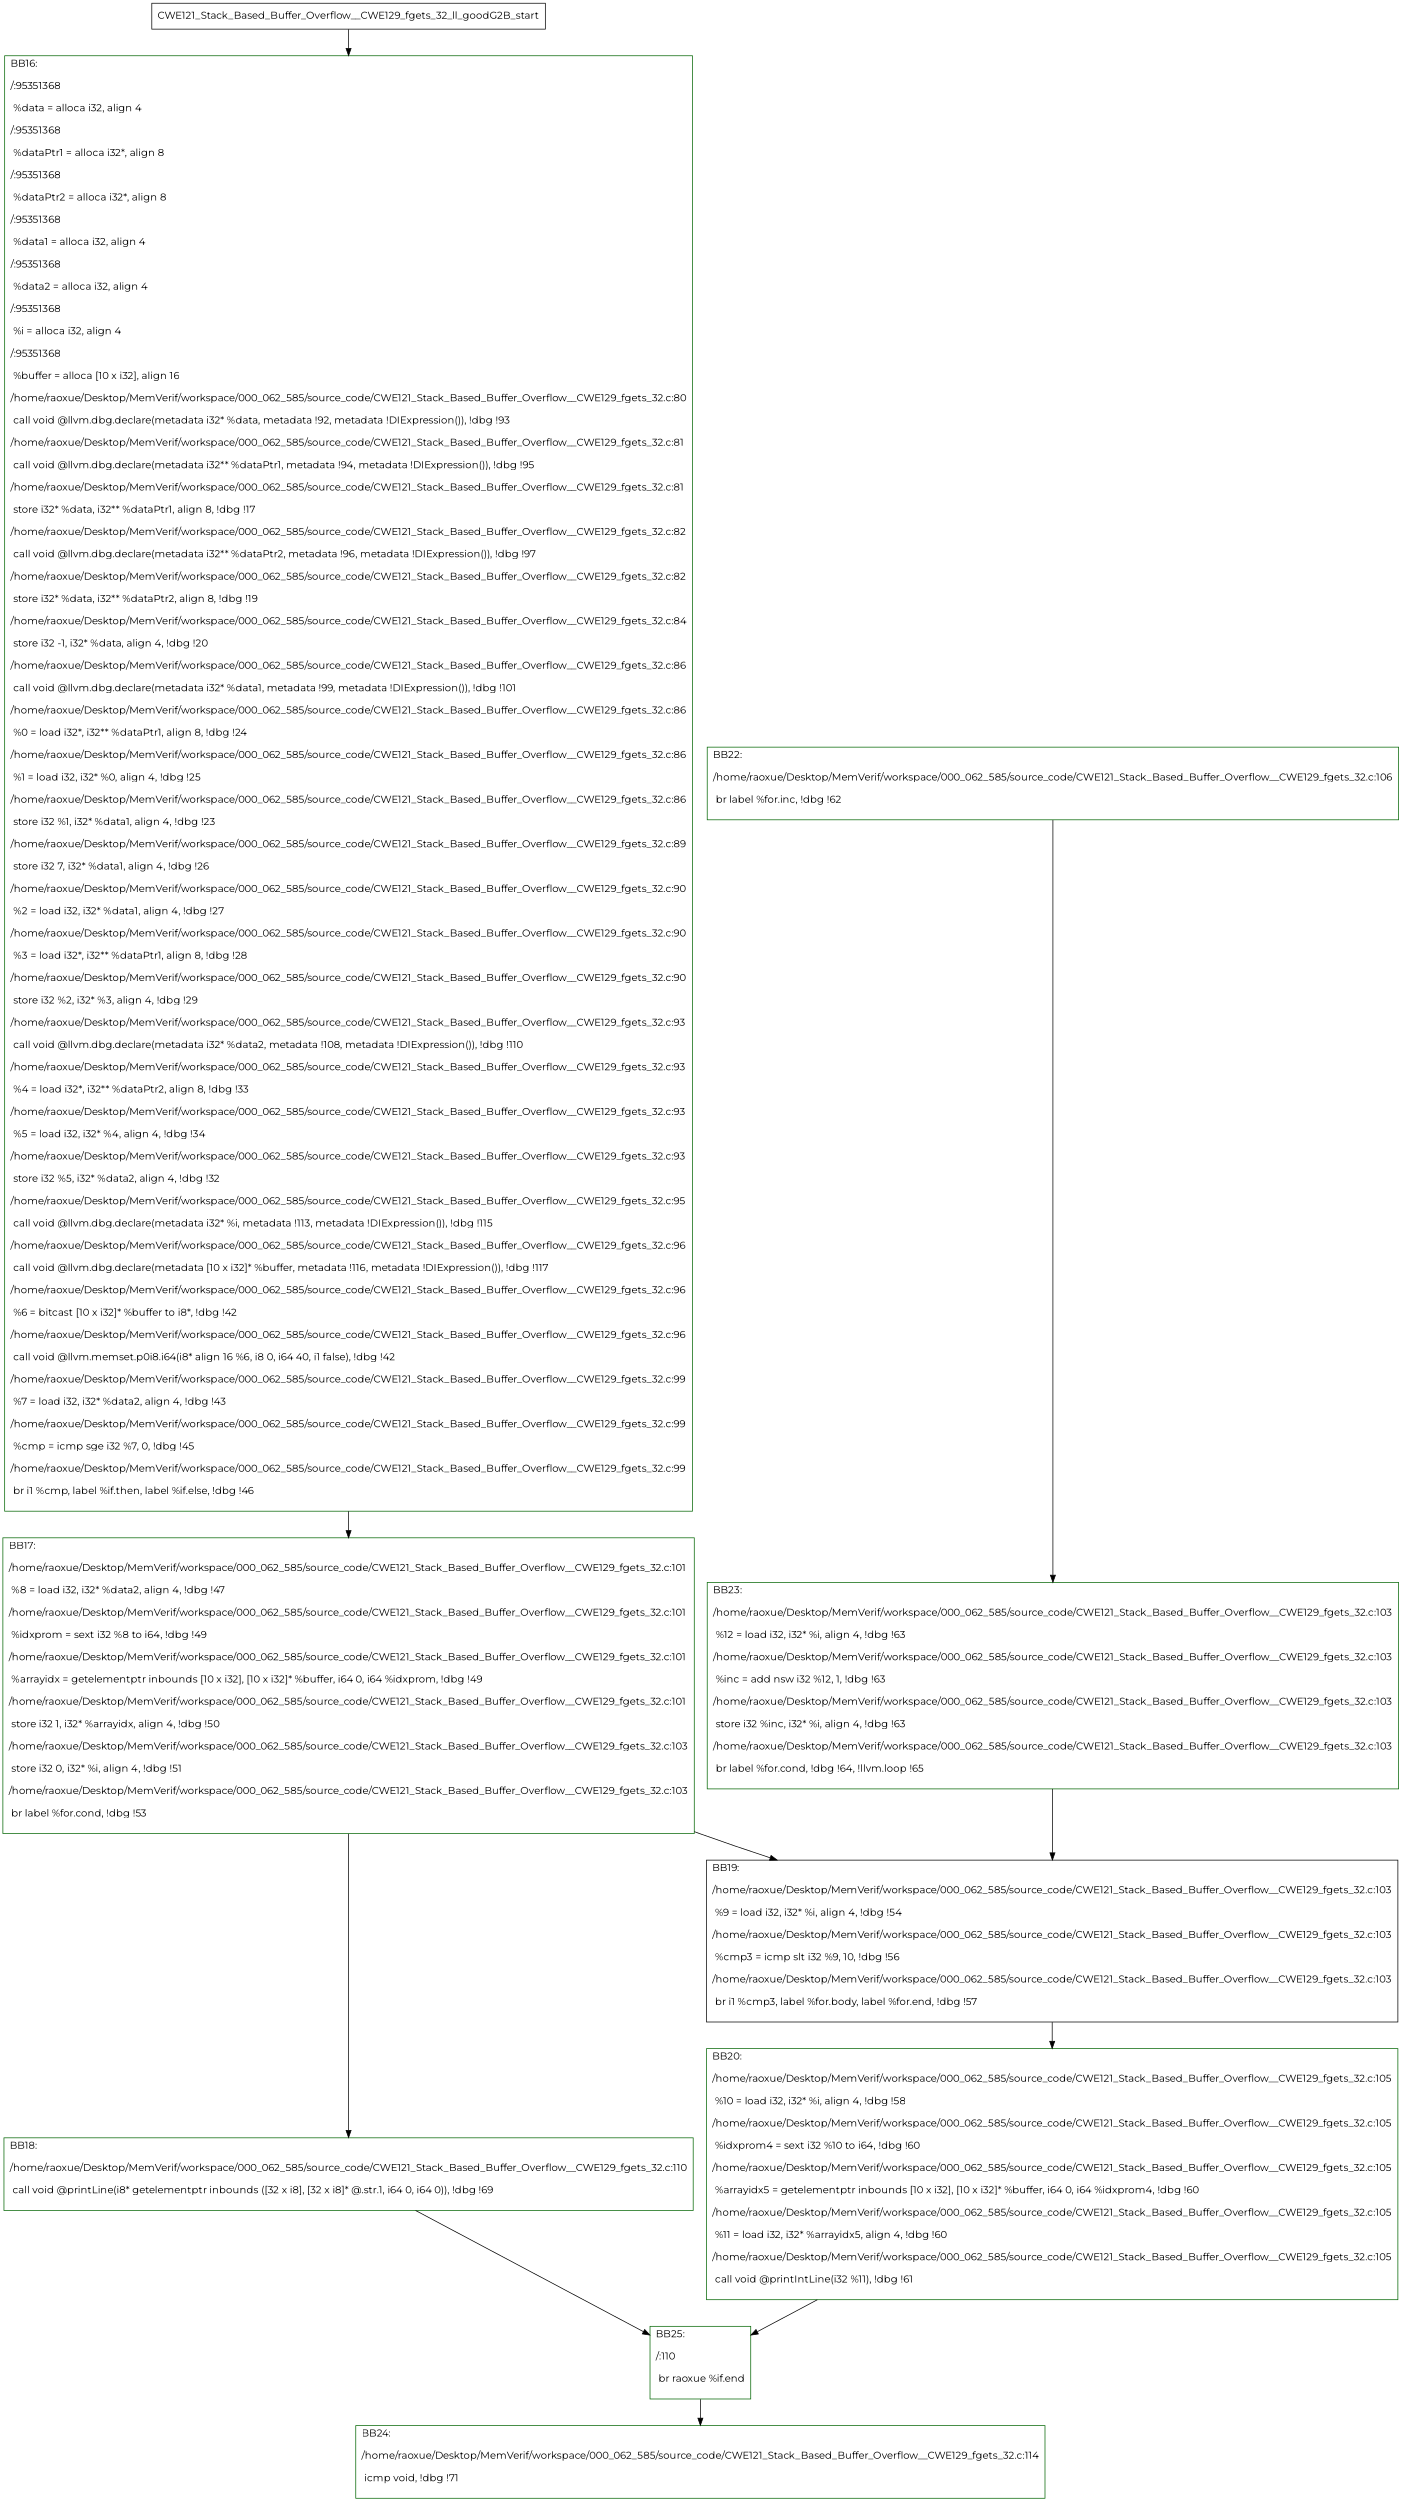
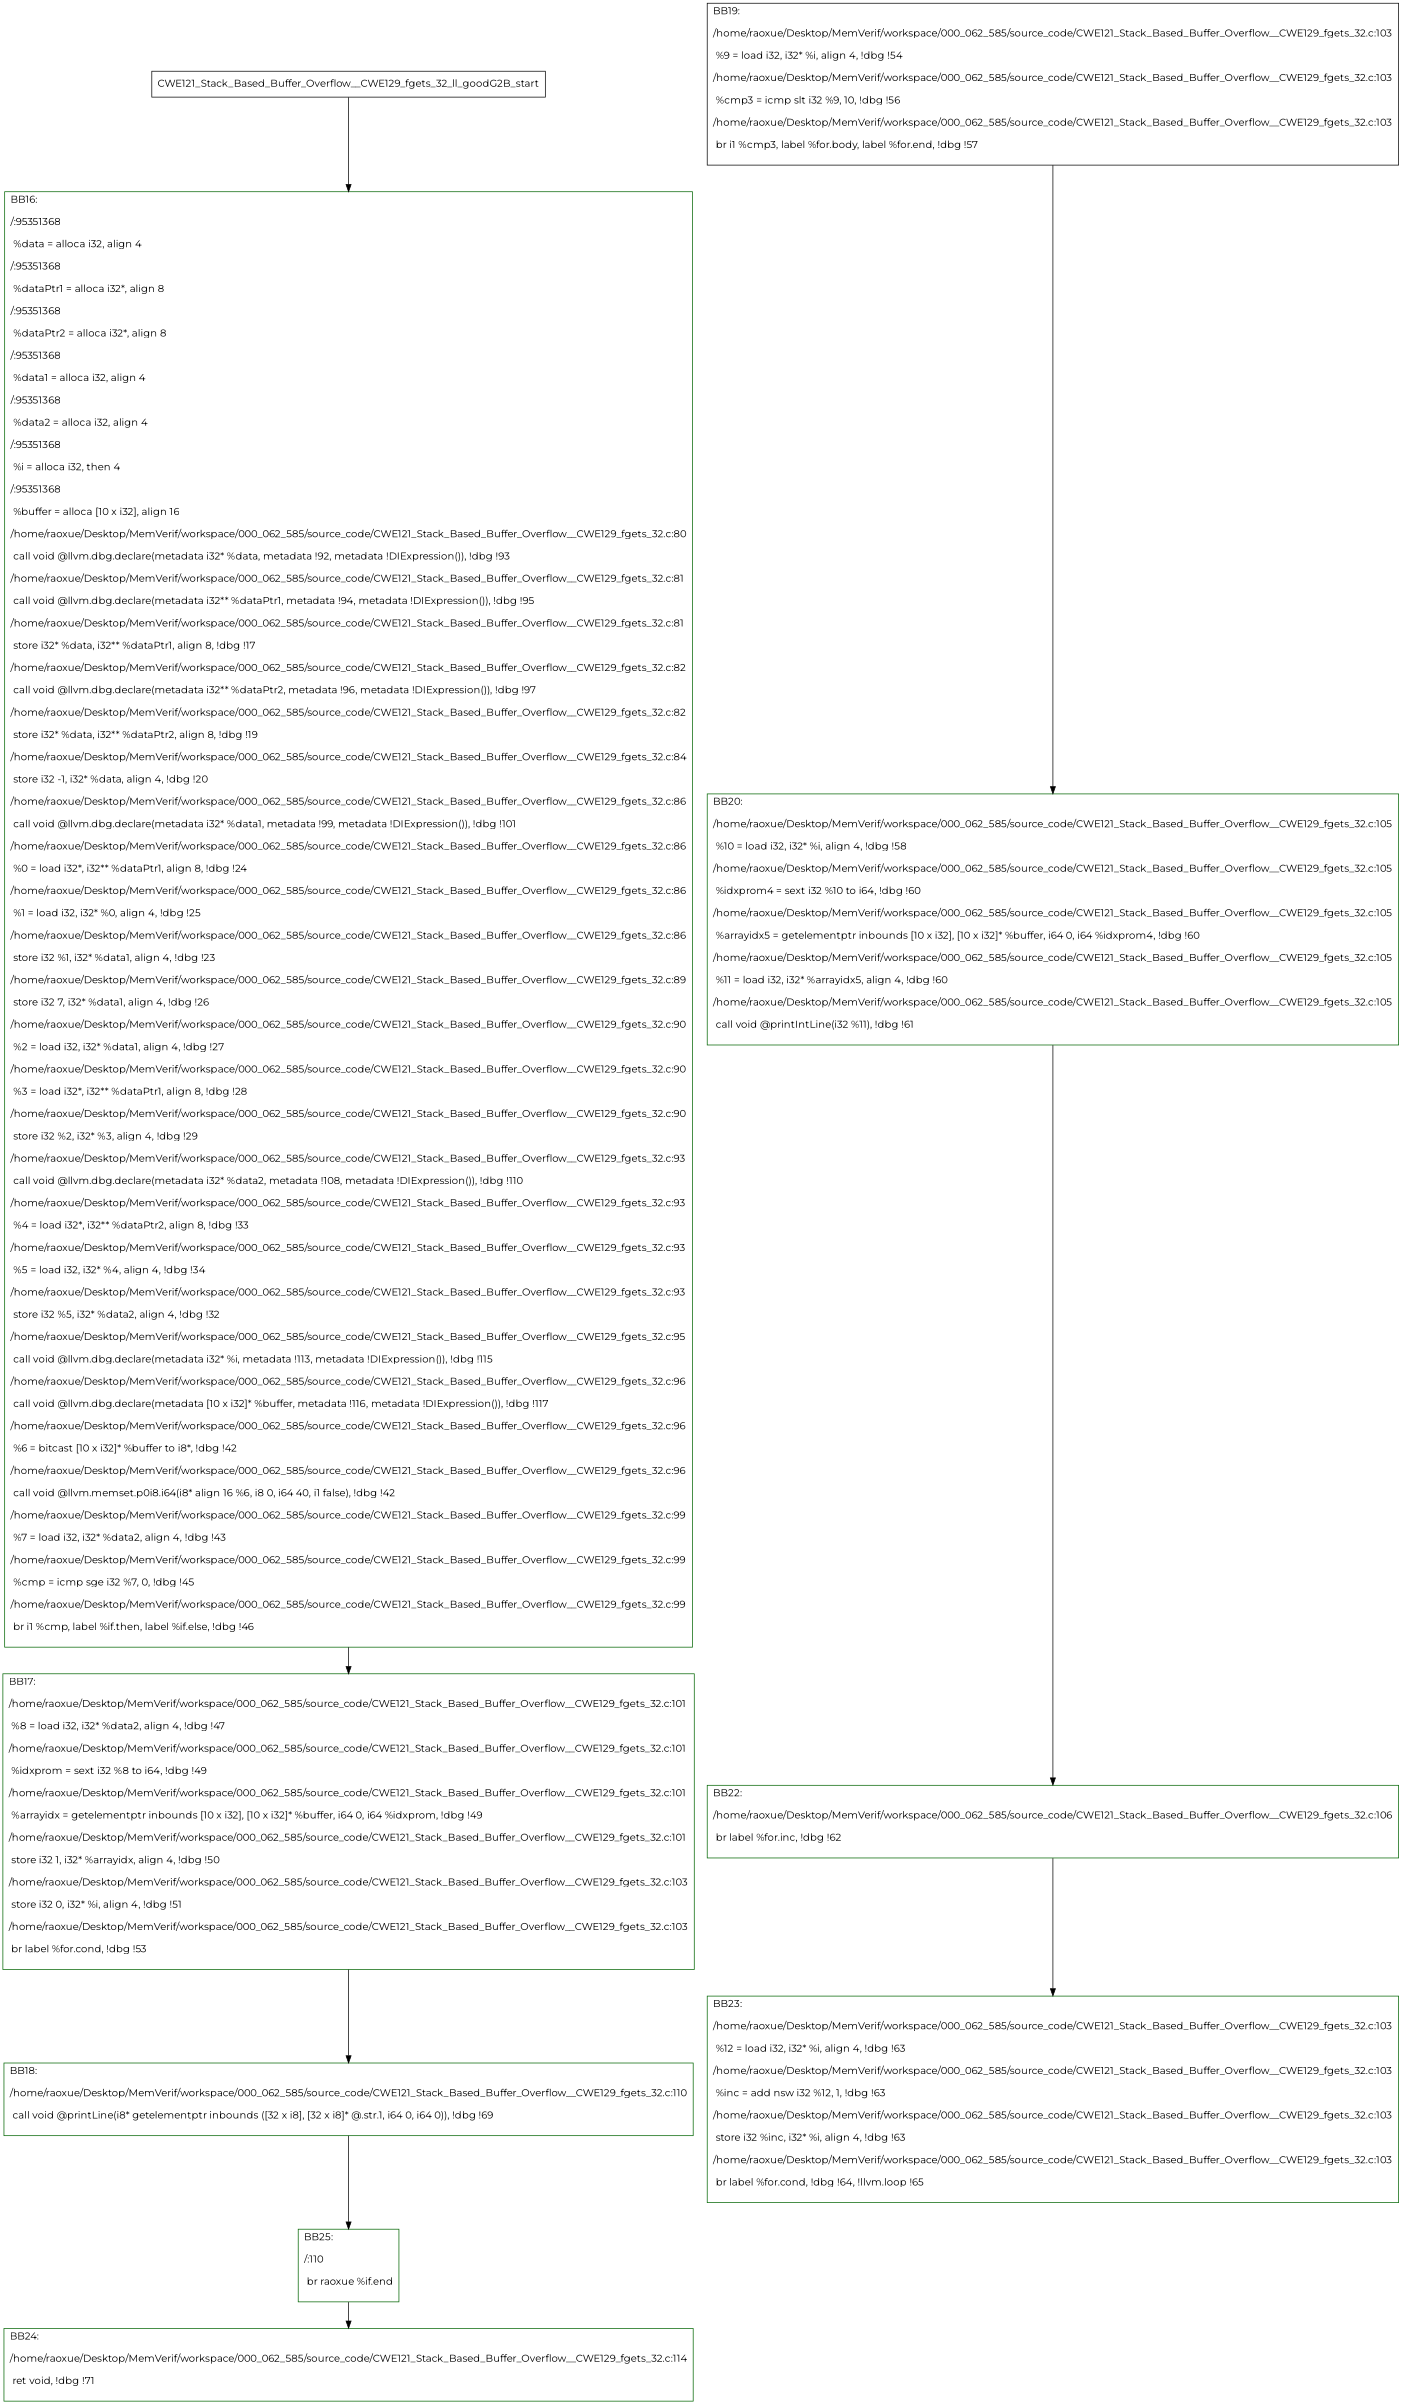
(66, 331) -> (65, 467)
(1053, 1821) -> none
(732, 1845) -> none
(787, 2316) -> (1053, 1411)
(410, 2478) -> (52, 2381)
